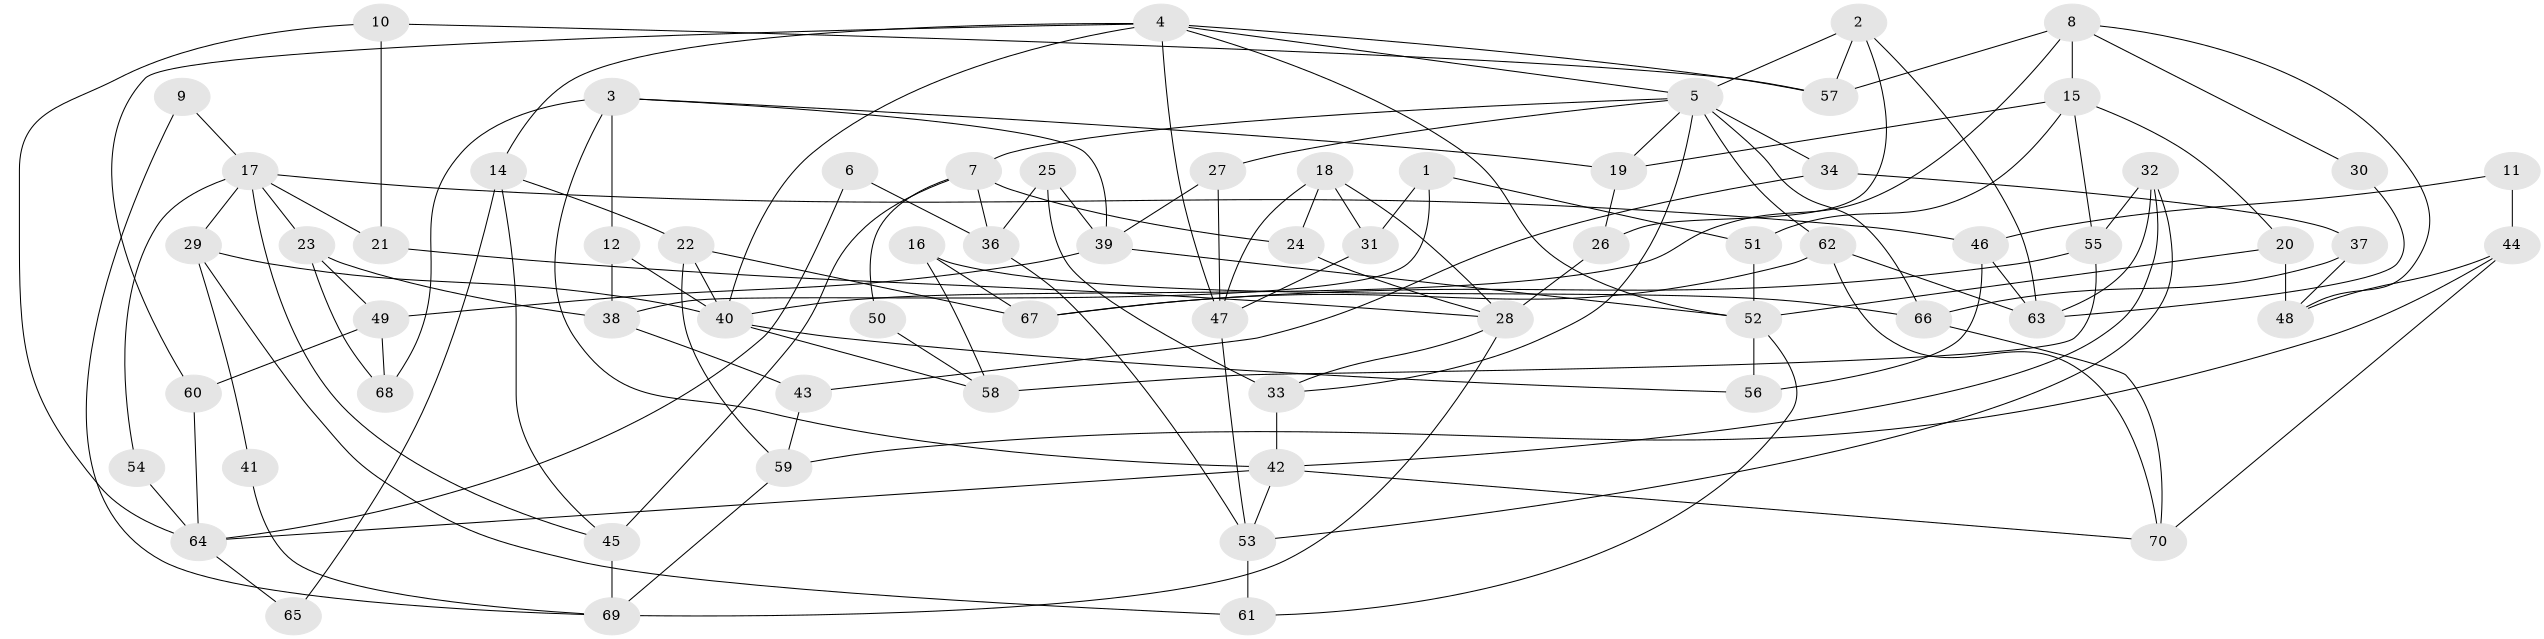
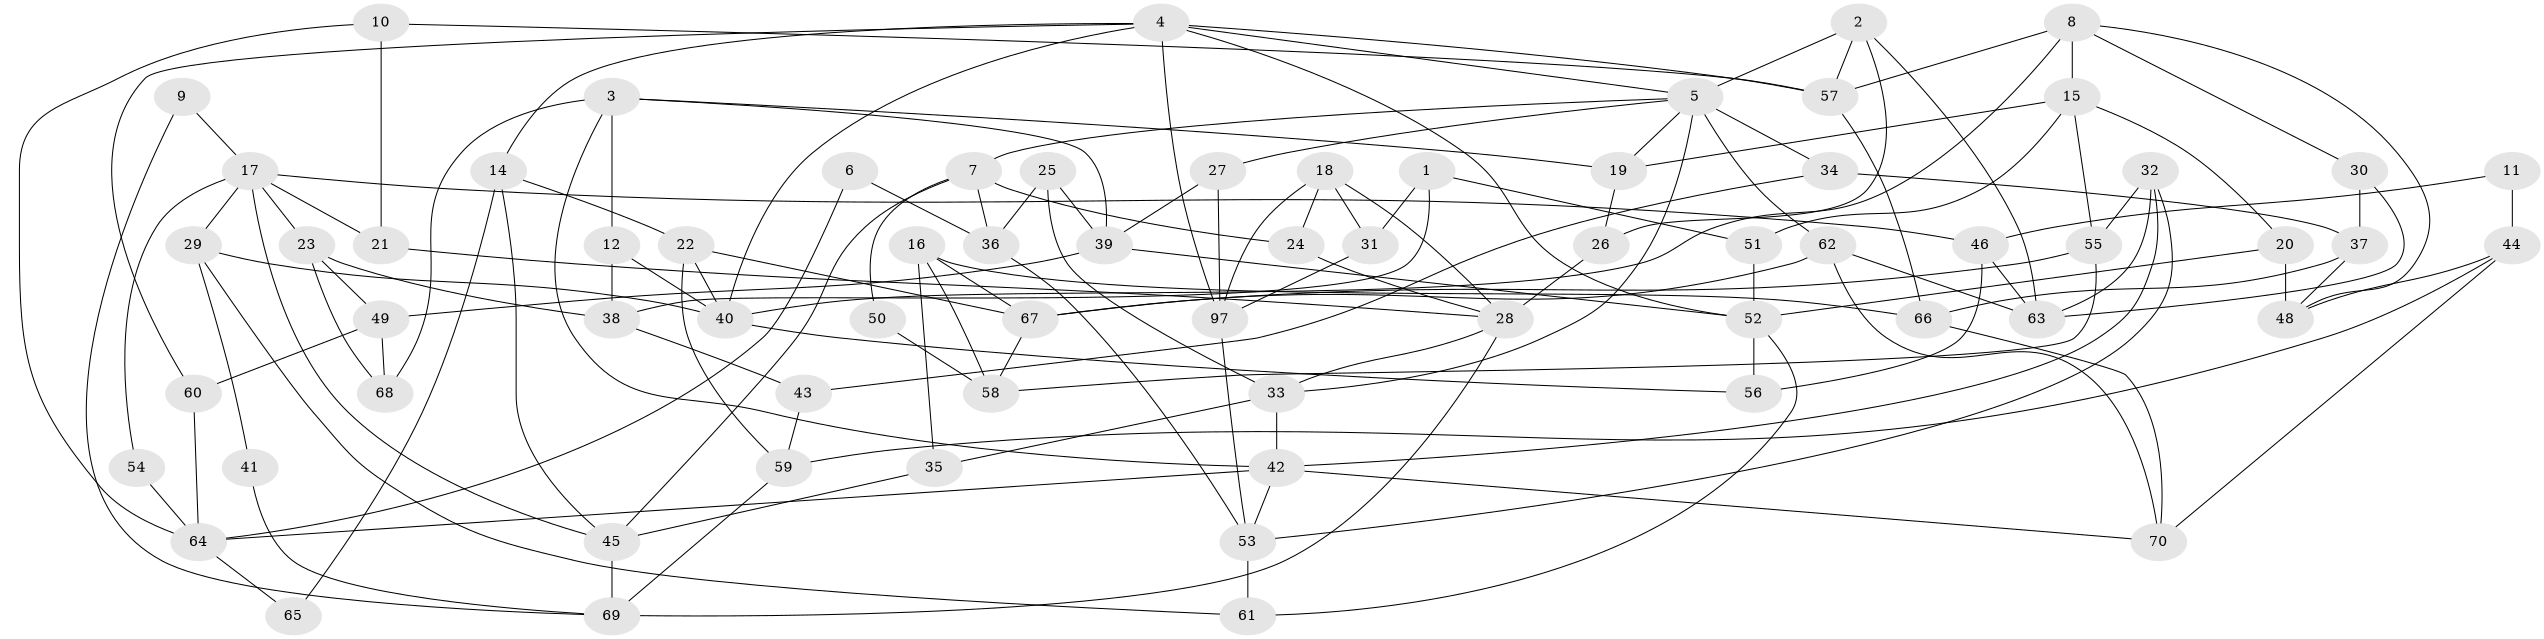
(1819, 204) -> (1891, 203)
none -> (2360, 208)
(1220, 319) -> (1220, 319)
(858, 357) -> (1009, 360)
none -> (935, 468)
